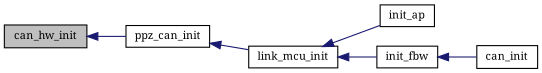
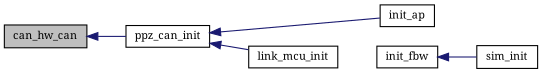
(356, 34) -> (300, 25)
(46, 36) -> (46, 36)
(363, 57) -> none
(507, 57) -> (507, 57)
